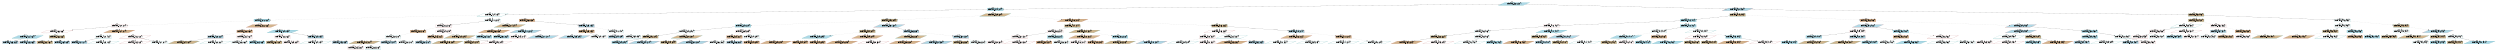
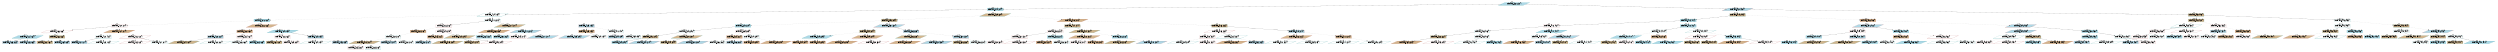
(527, 20) -> none
(1539, 37) -> (1539, 37)
